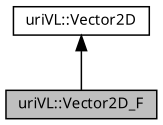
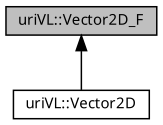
(81, 71) -> (81, 71)
